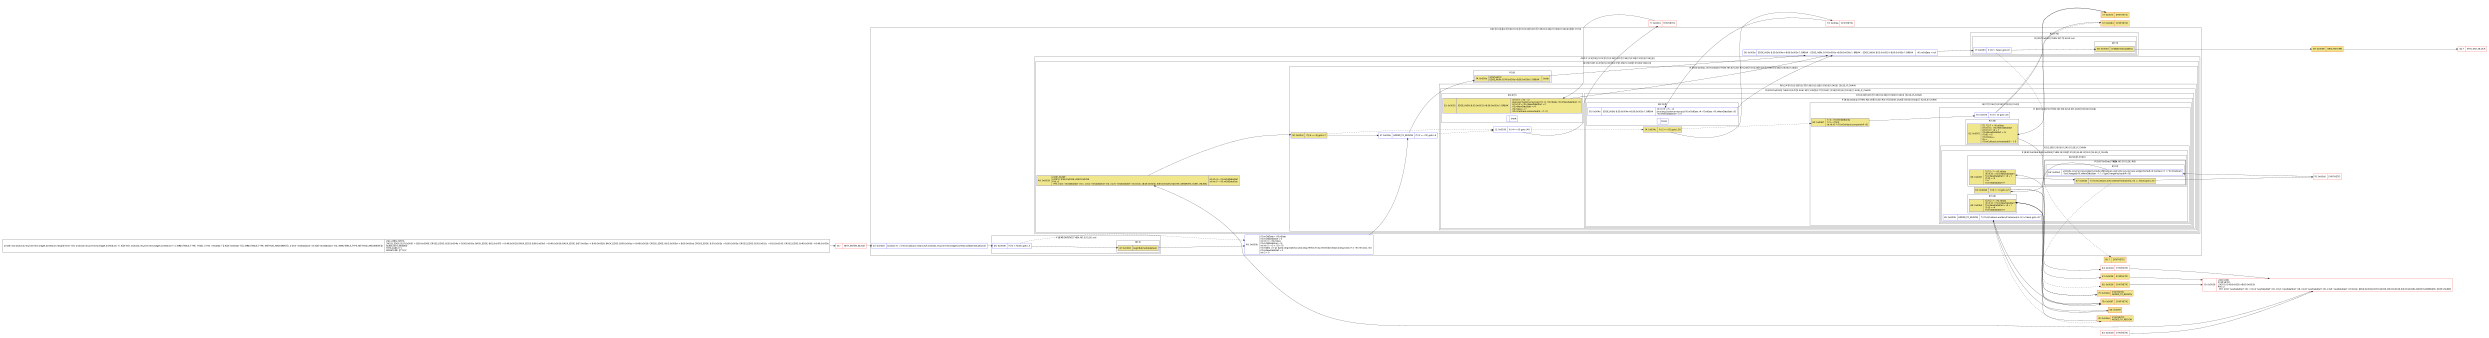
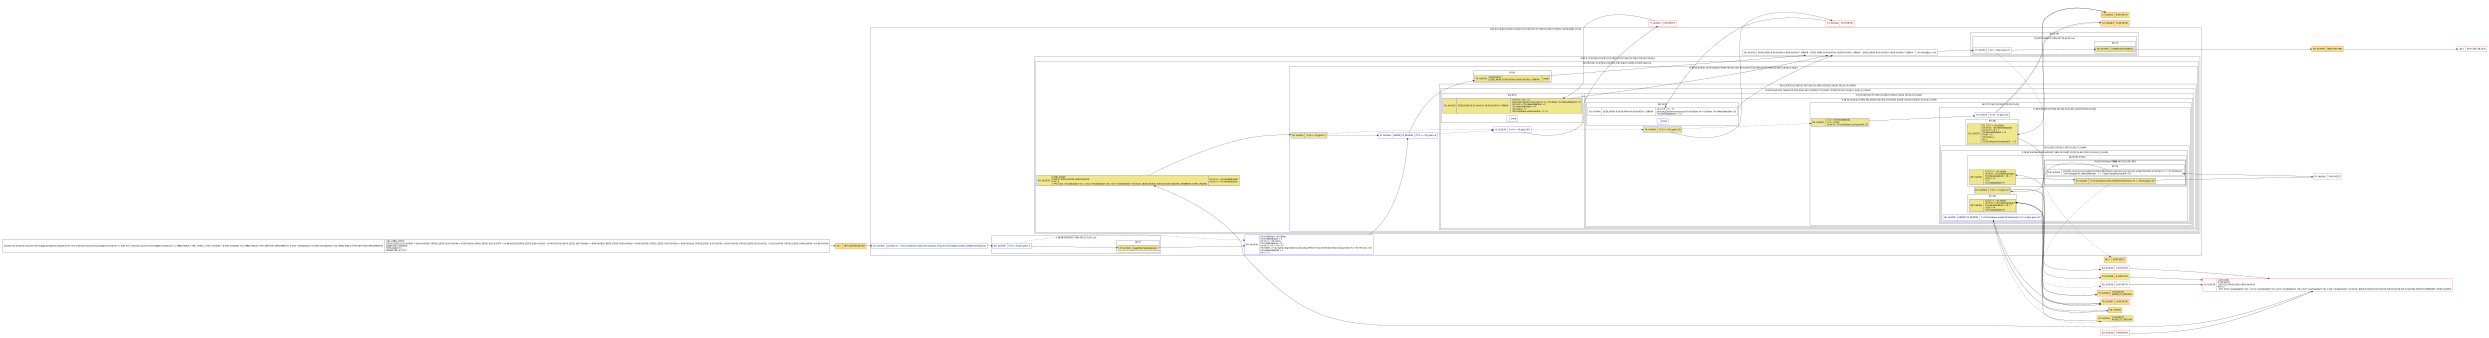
(851, 246) -> (851, 246)
(2115, 285) -> (2115, 285)
